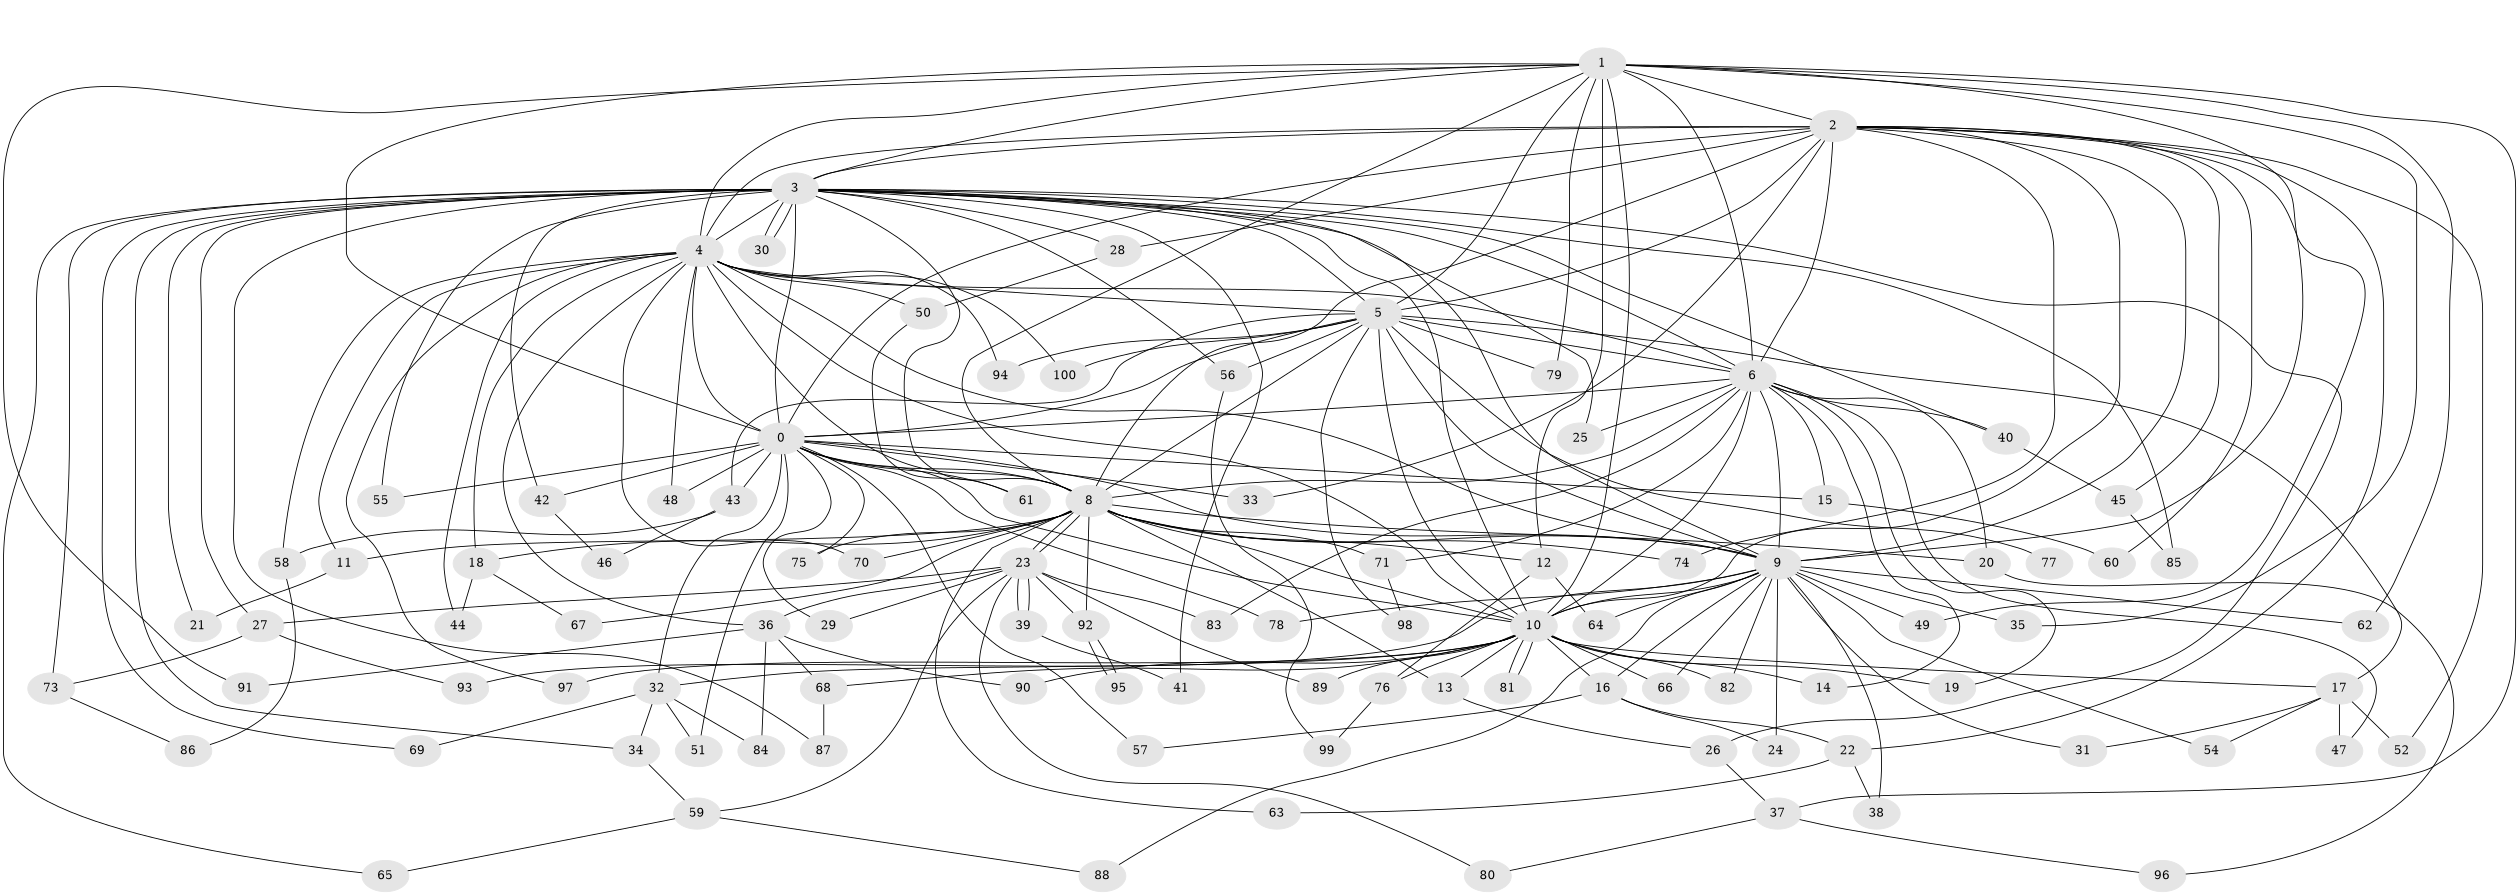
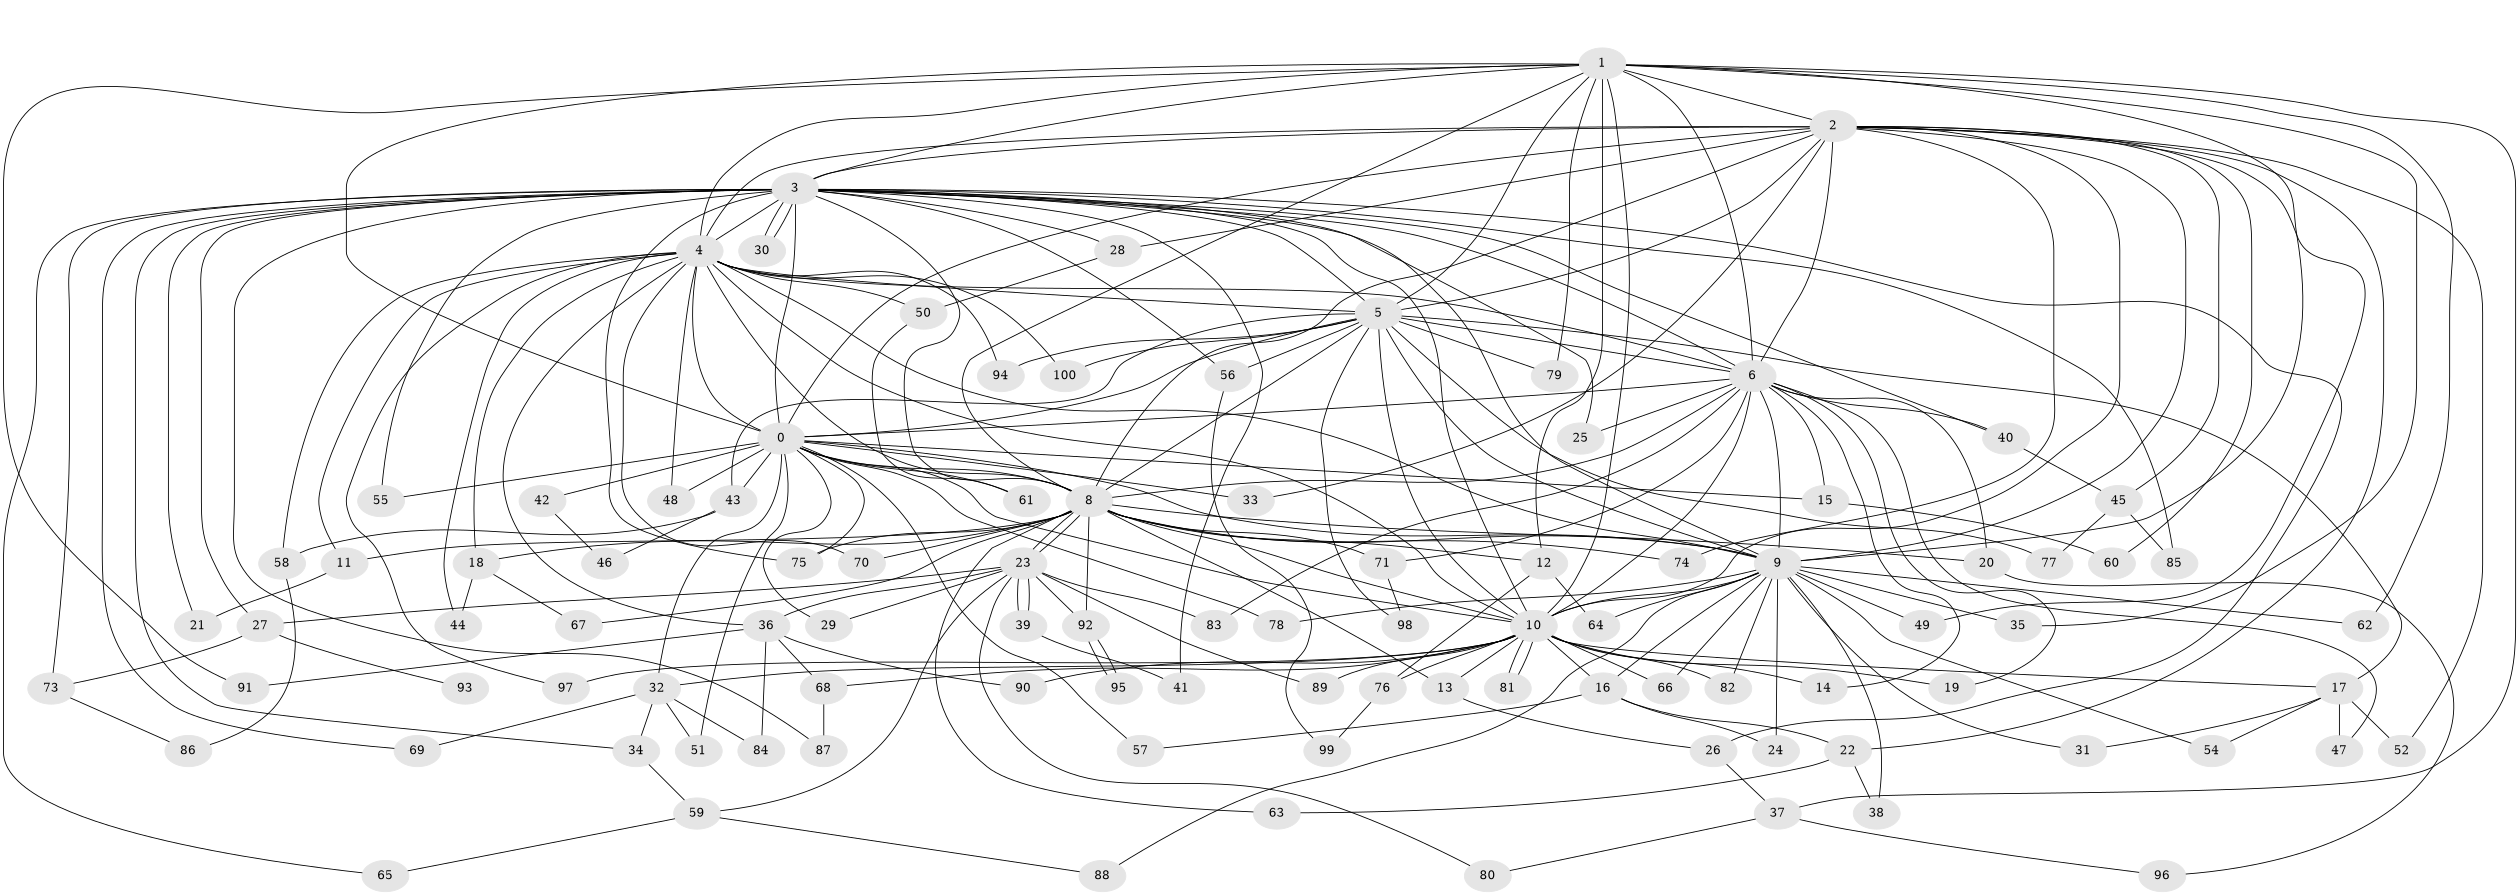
(538, 247) -> (607, 393)
none -> (2079, 537)
(1415, 645) -> none
